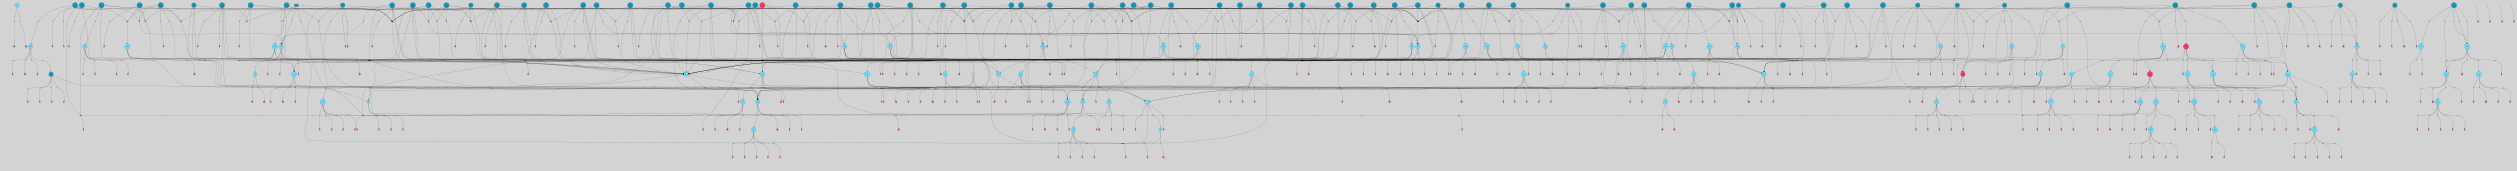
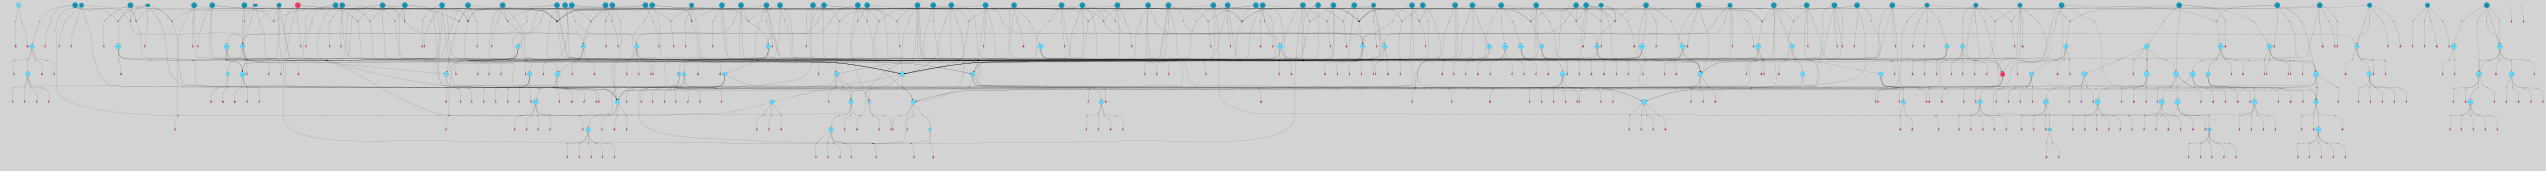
(161, 5) -> (148, 5)
(762, 5) -> (1256, 5)
(943, 5) -> (298, 5)
none -> (1228, 5)
(2186, 47) -> (2147, 47)
(51, 74) -> (28, 74)
(945, 74) -> (679, 74)
(973, 74) -> (684, 74)
none -> (1803, 74)
(2150, 74) -> (2176, 74)
(2151, 130) -> (2209, 130)
(2215, 130) -> (2050, 130)
